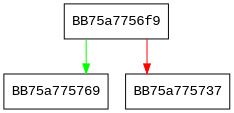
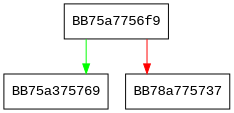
(56, 92) -> (56, 92)
(178, 92) -> (178, 92)
